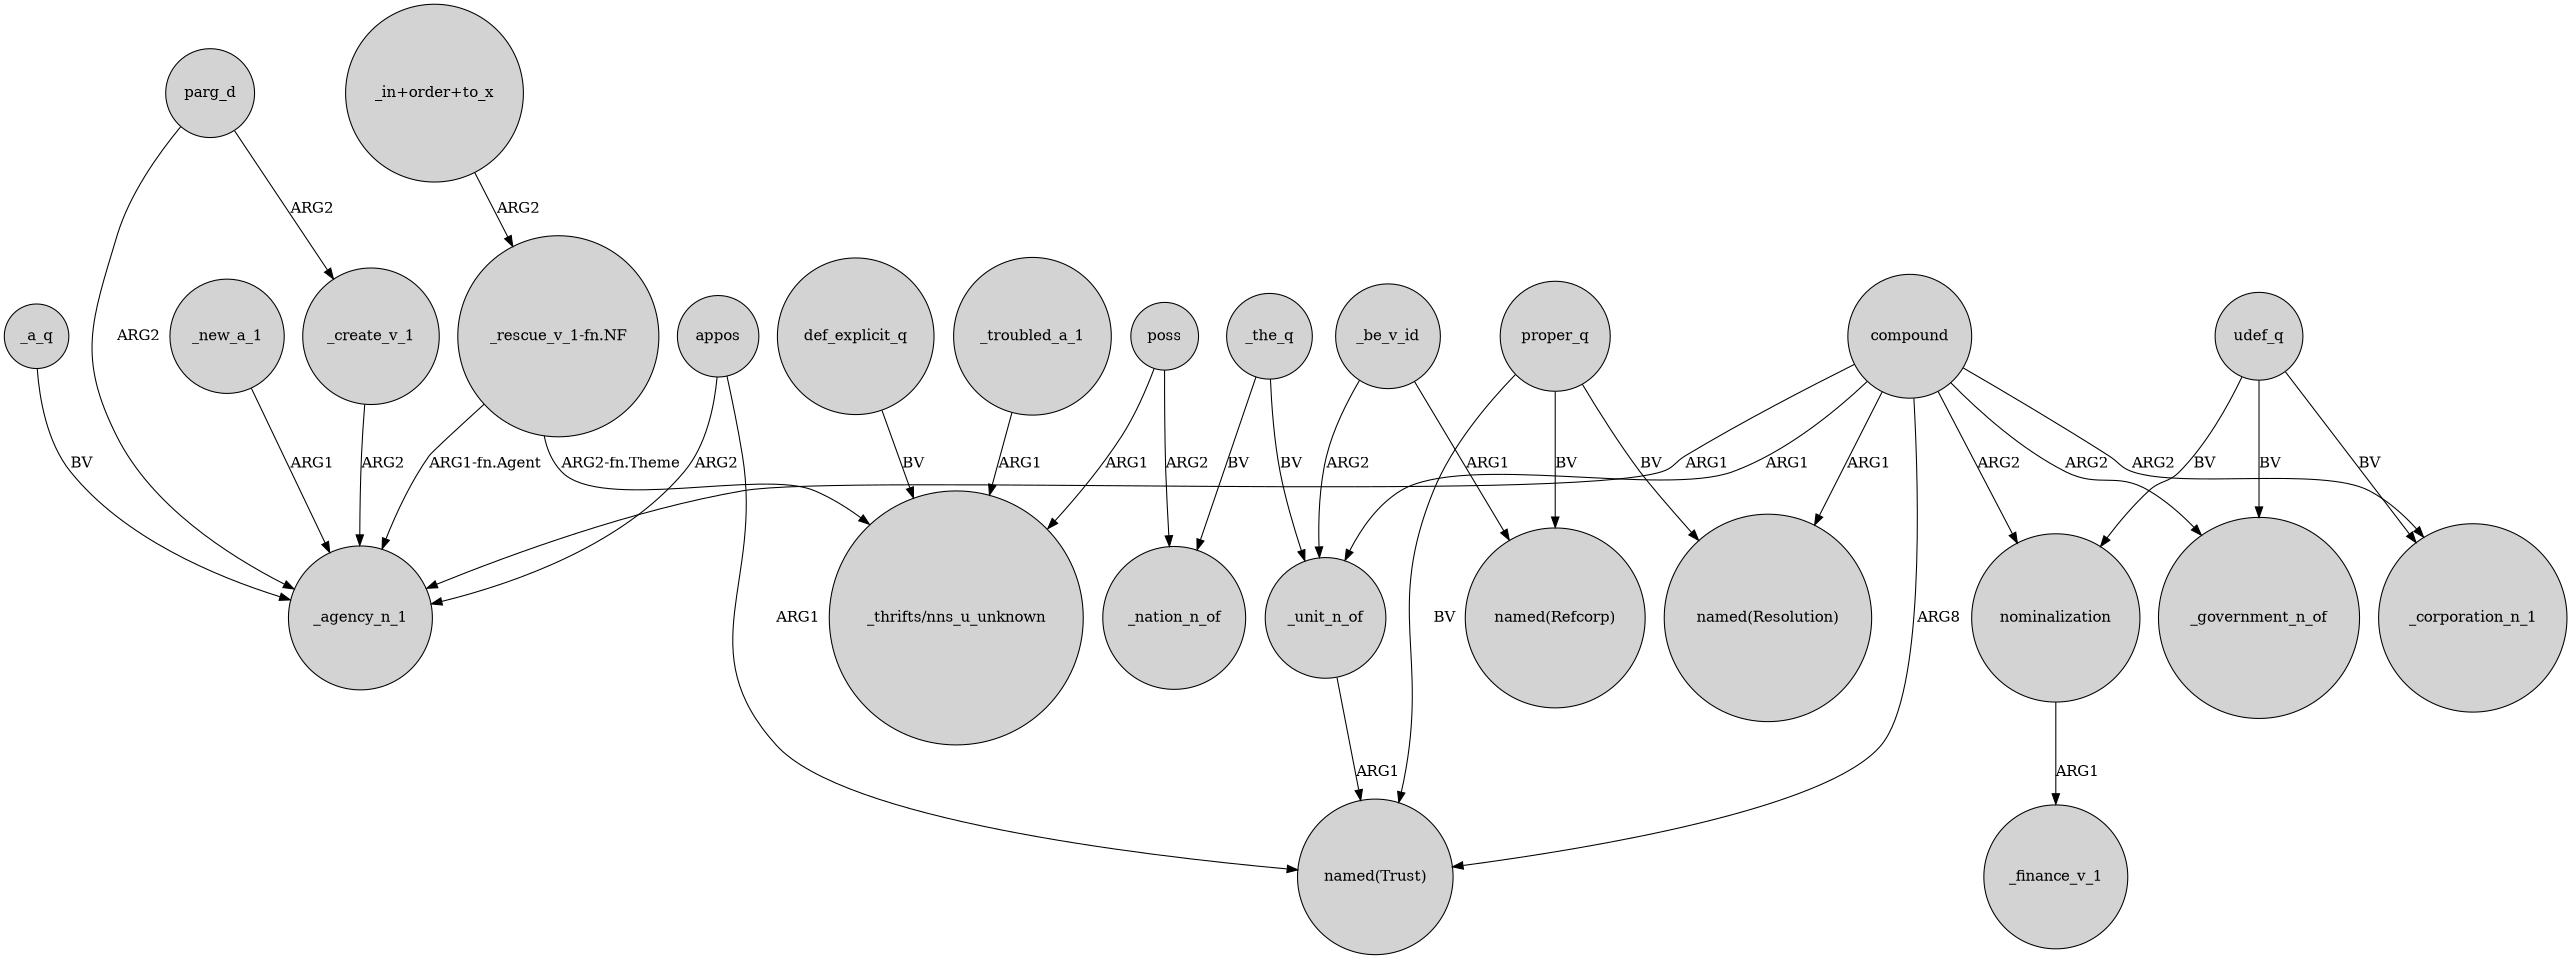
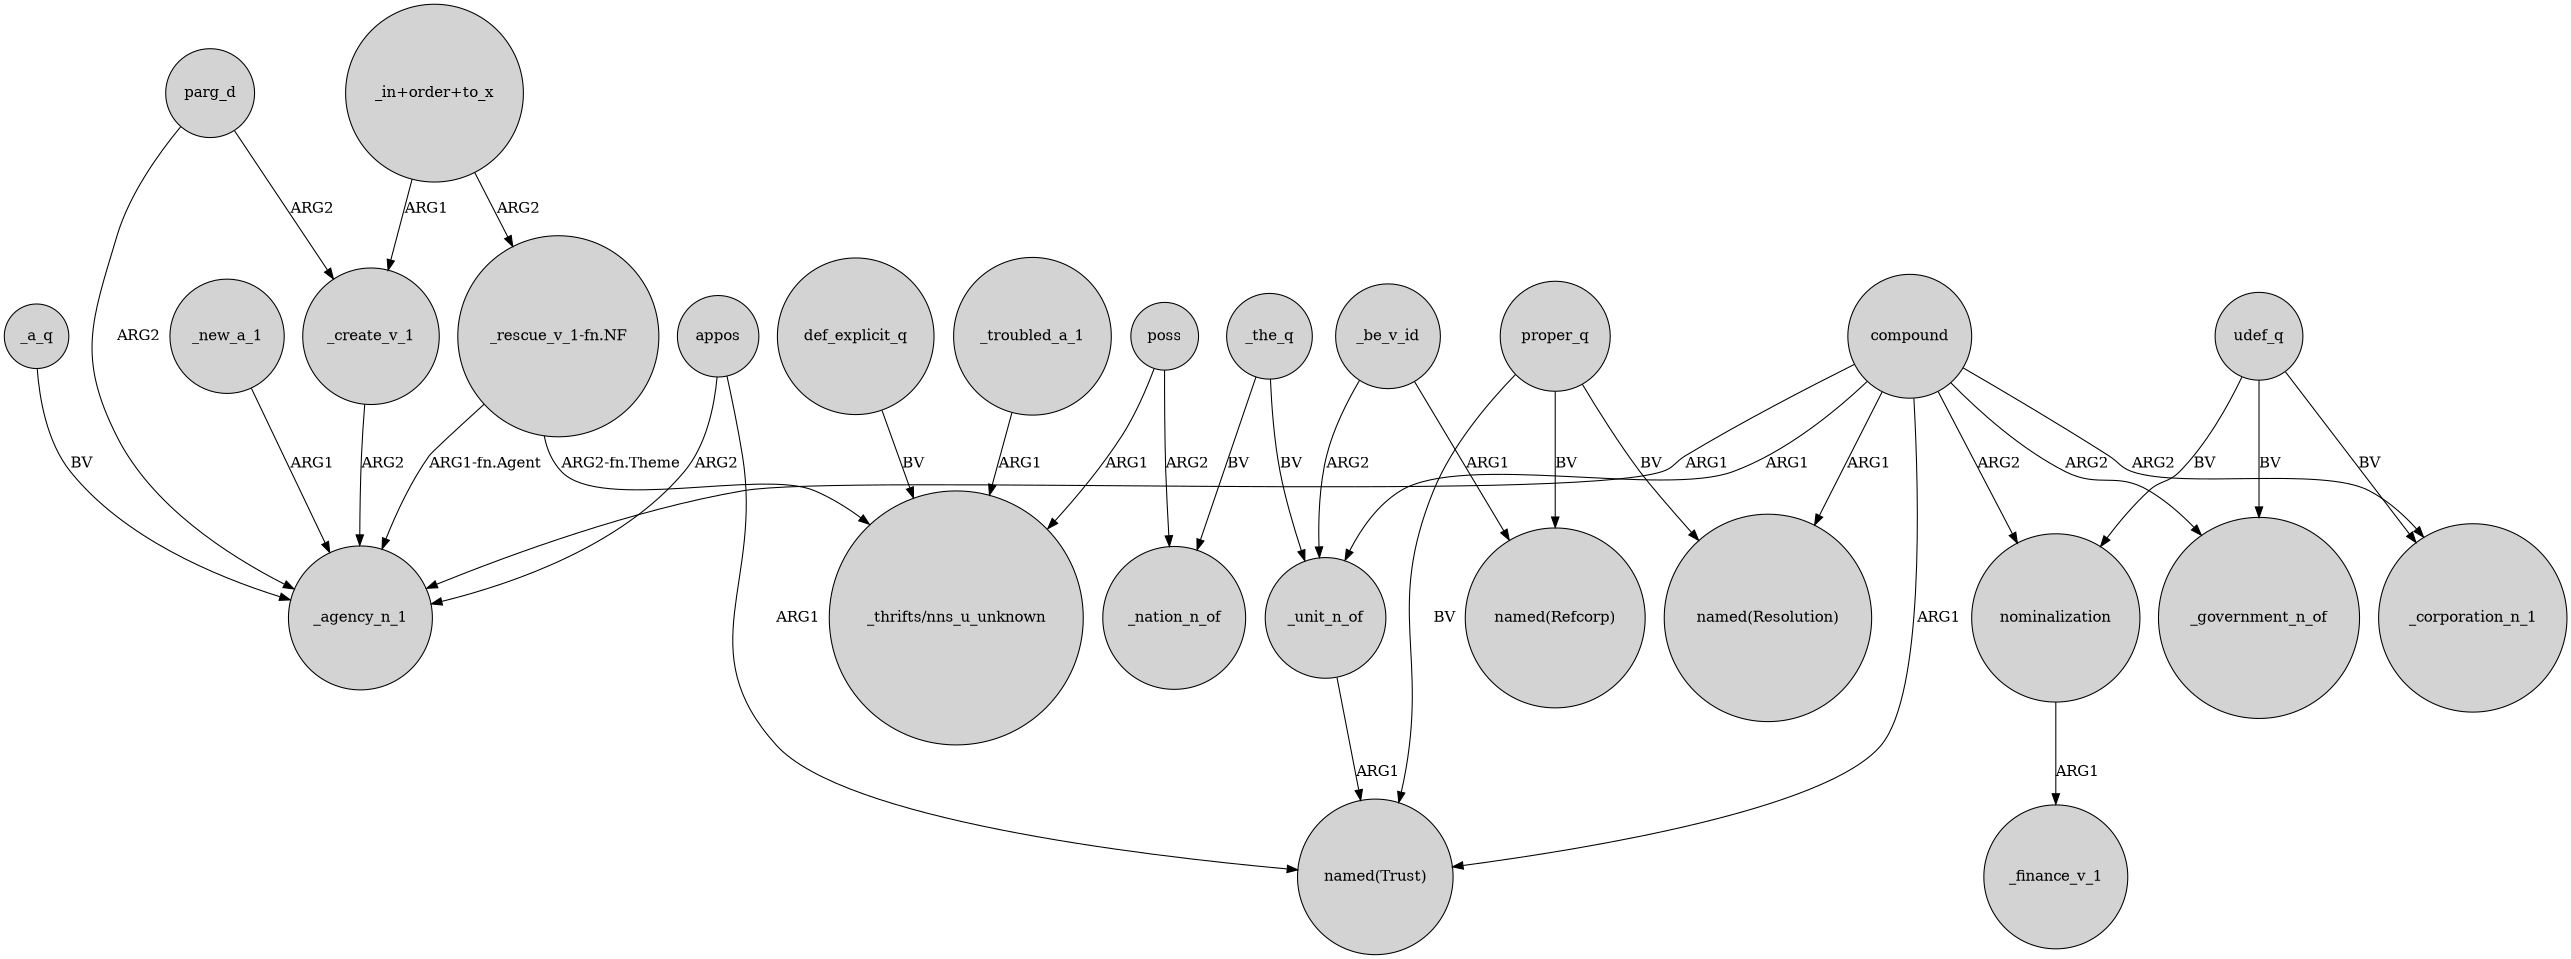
none -> (401, 220)
(1939, 618) -> (1939, 618)
